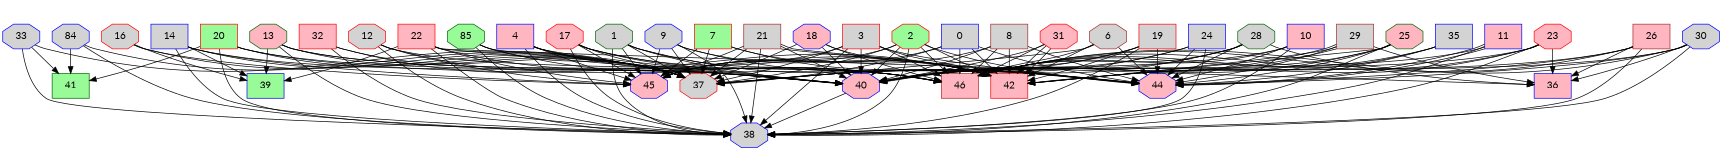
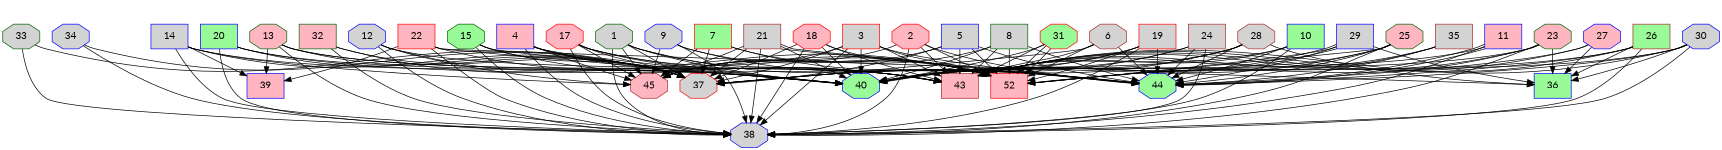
(21, 37) -> (21, 37)
(71, 37) -> (71, 37)
(120, 37) -> none
(219, 37) -> (219, 37)
(318, 37) -> (318, 37)
(367, 37) -> (367, 37)
(466, 37) -> (466, 37)
(812, 37) -> (812, 37)
(910, 37) -> (910, 37)
(960, 37) -> (960, 37)
(1009, 37) -> (1009, 37)
(1059, 37) -> (1059, 37)
(1207, 37) -> (1207, 37)
(1256, 37) -> (1256, 37)
(1306, 37) -> (1306, 37)
(1355, 37) -> (1355, 37)
(1454, 37) -> (1454, 37)
(1553, 37) -> (1553, 37)
none -> (1602, 37)
(1651, 37) -> (1651, 37)
(679, 58) -> none
(888, 59) -> none
(811, 68) -> none
(528, 70) -> none
(71, 86) -> none
(266, 86) -> (266, 86)
(649, 86) -> (649, 86)
(861, 86) -> (861, 86)
(960, 86) -> (960, 86)
(1009, 86) -> (1009, 86)
(1157, 86) -> (1157, 86)
(1553, 86) -> (1553, 86)
(808, 109) -> (782, 83)
